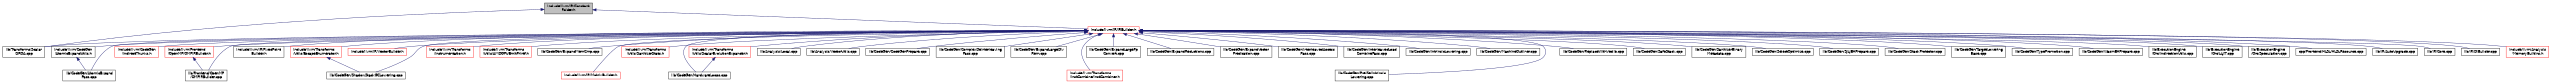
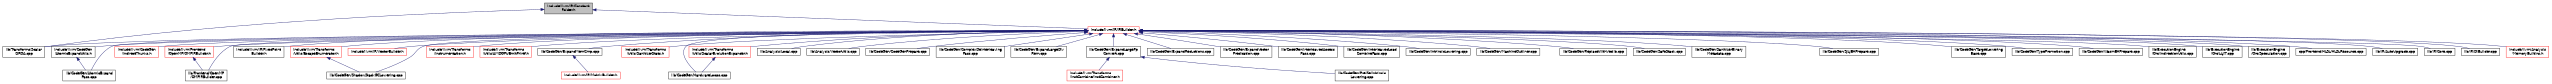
(833, 35) -> (582, 65)
(1082, 50) -> (1103, 65)
(1783, 52) -> none
(1915, 52) -> none
(1544, 57) -> (1240, 67)
